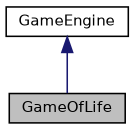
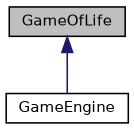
(67, 73) -> (67, 73)
